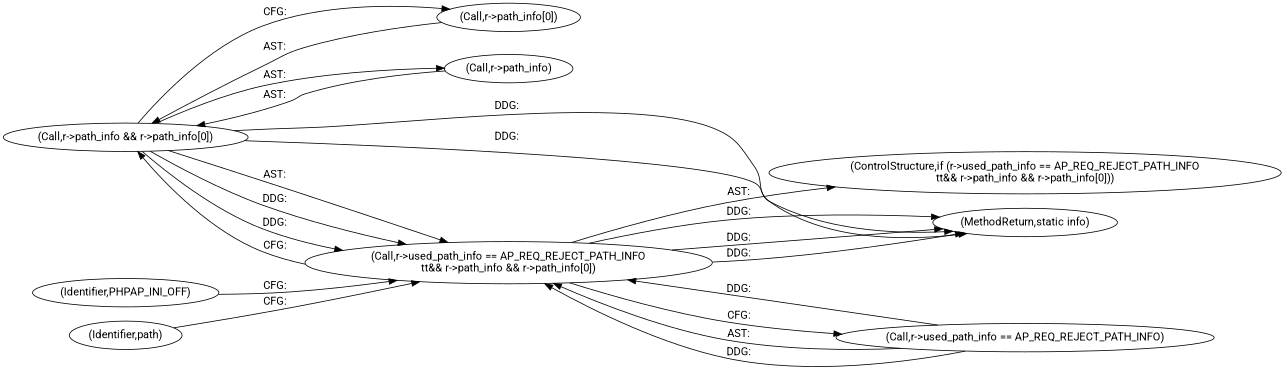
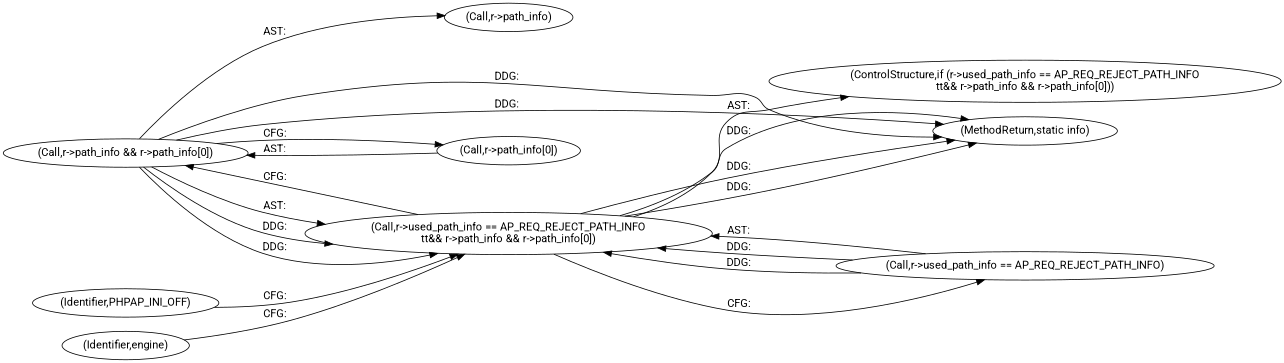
(323, 89) -> none
(126, 335) -> (126, 346)
